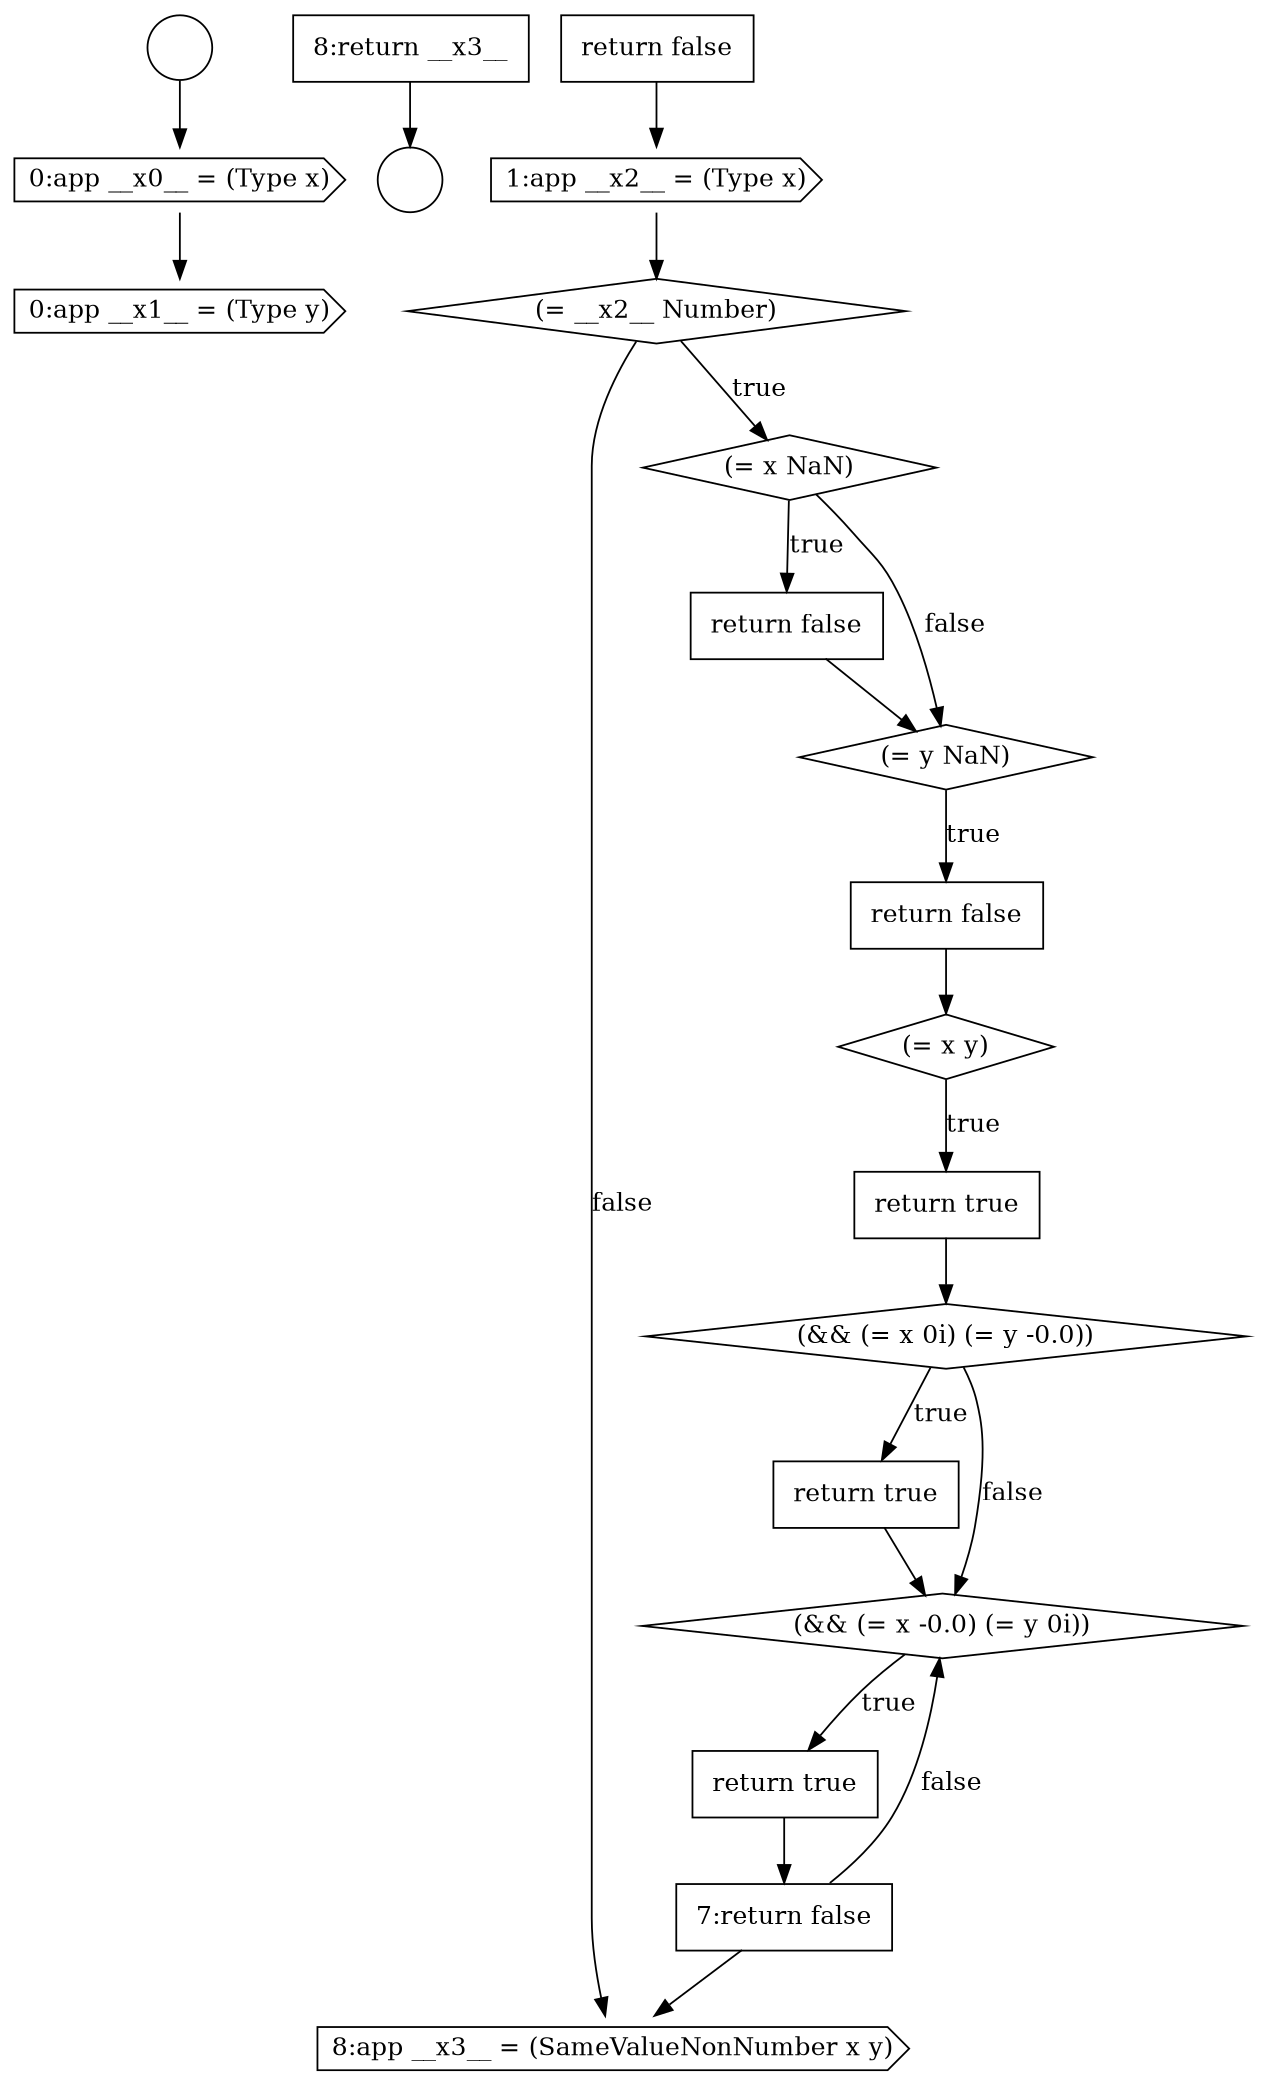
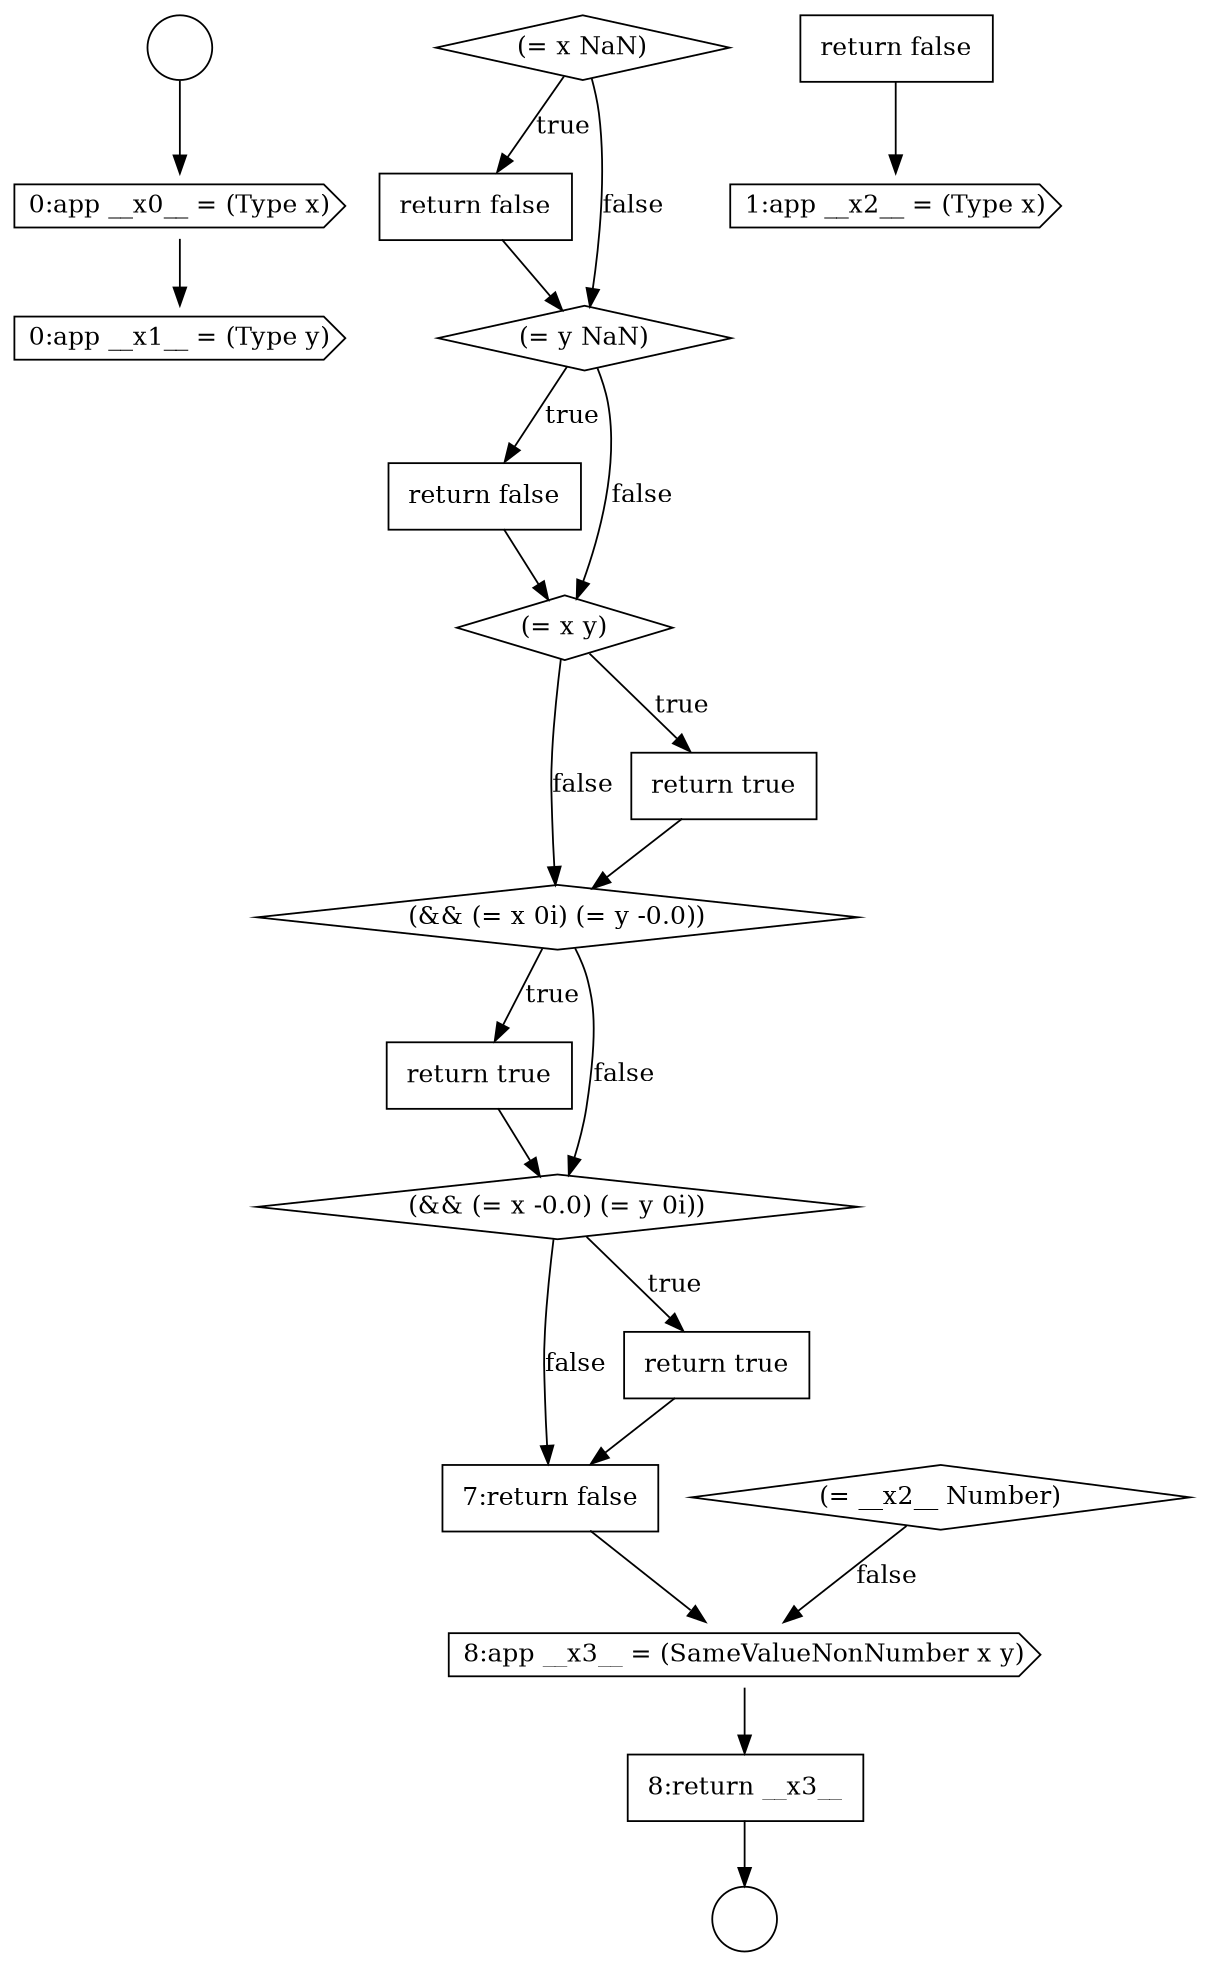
(656, 237) -> none
(718, 384) -> none
none -> (609, 476)
none -> (552, 763)
none -> (745, 1712)
(905, 1792) -> (544, 1342)
